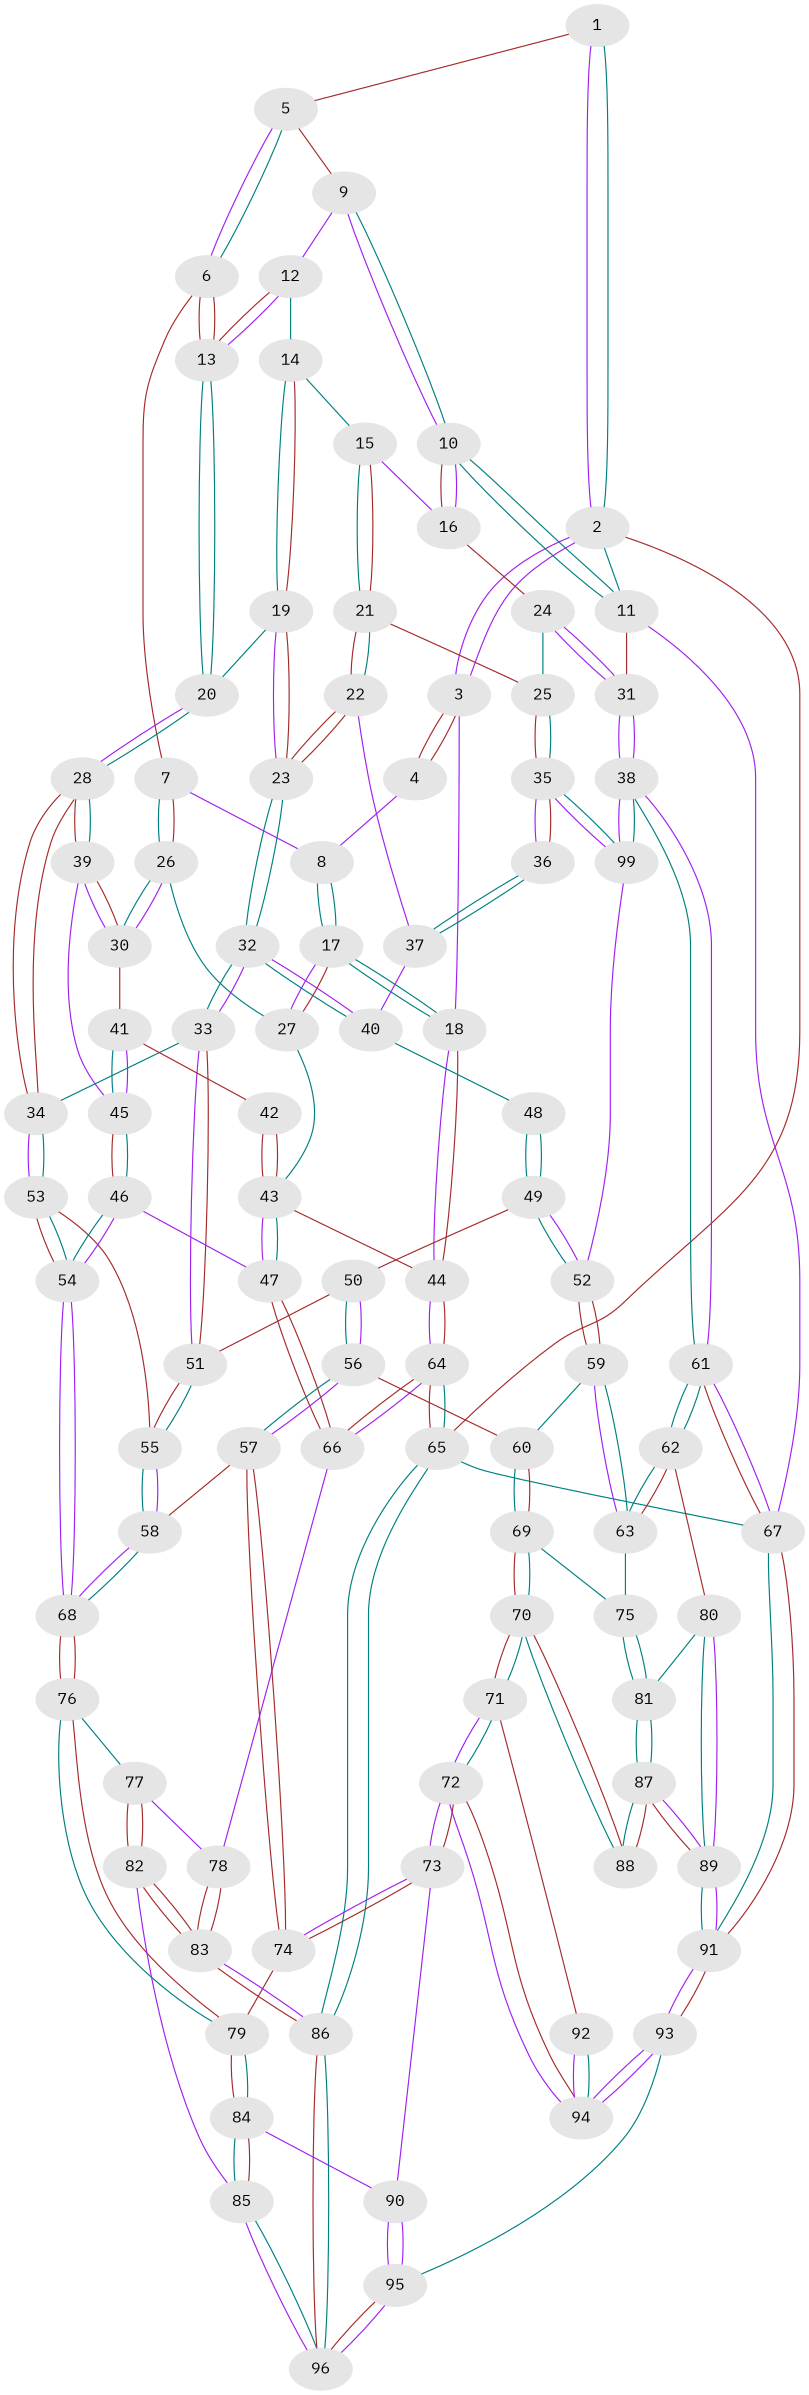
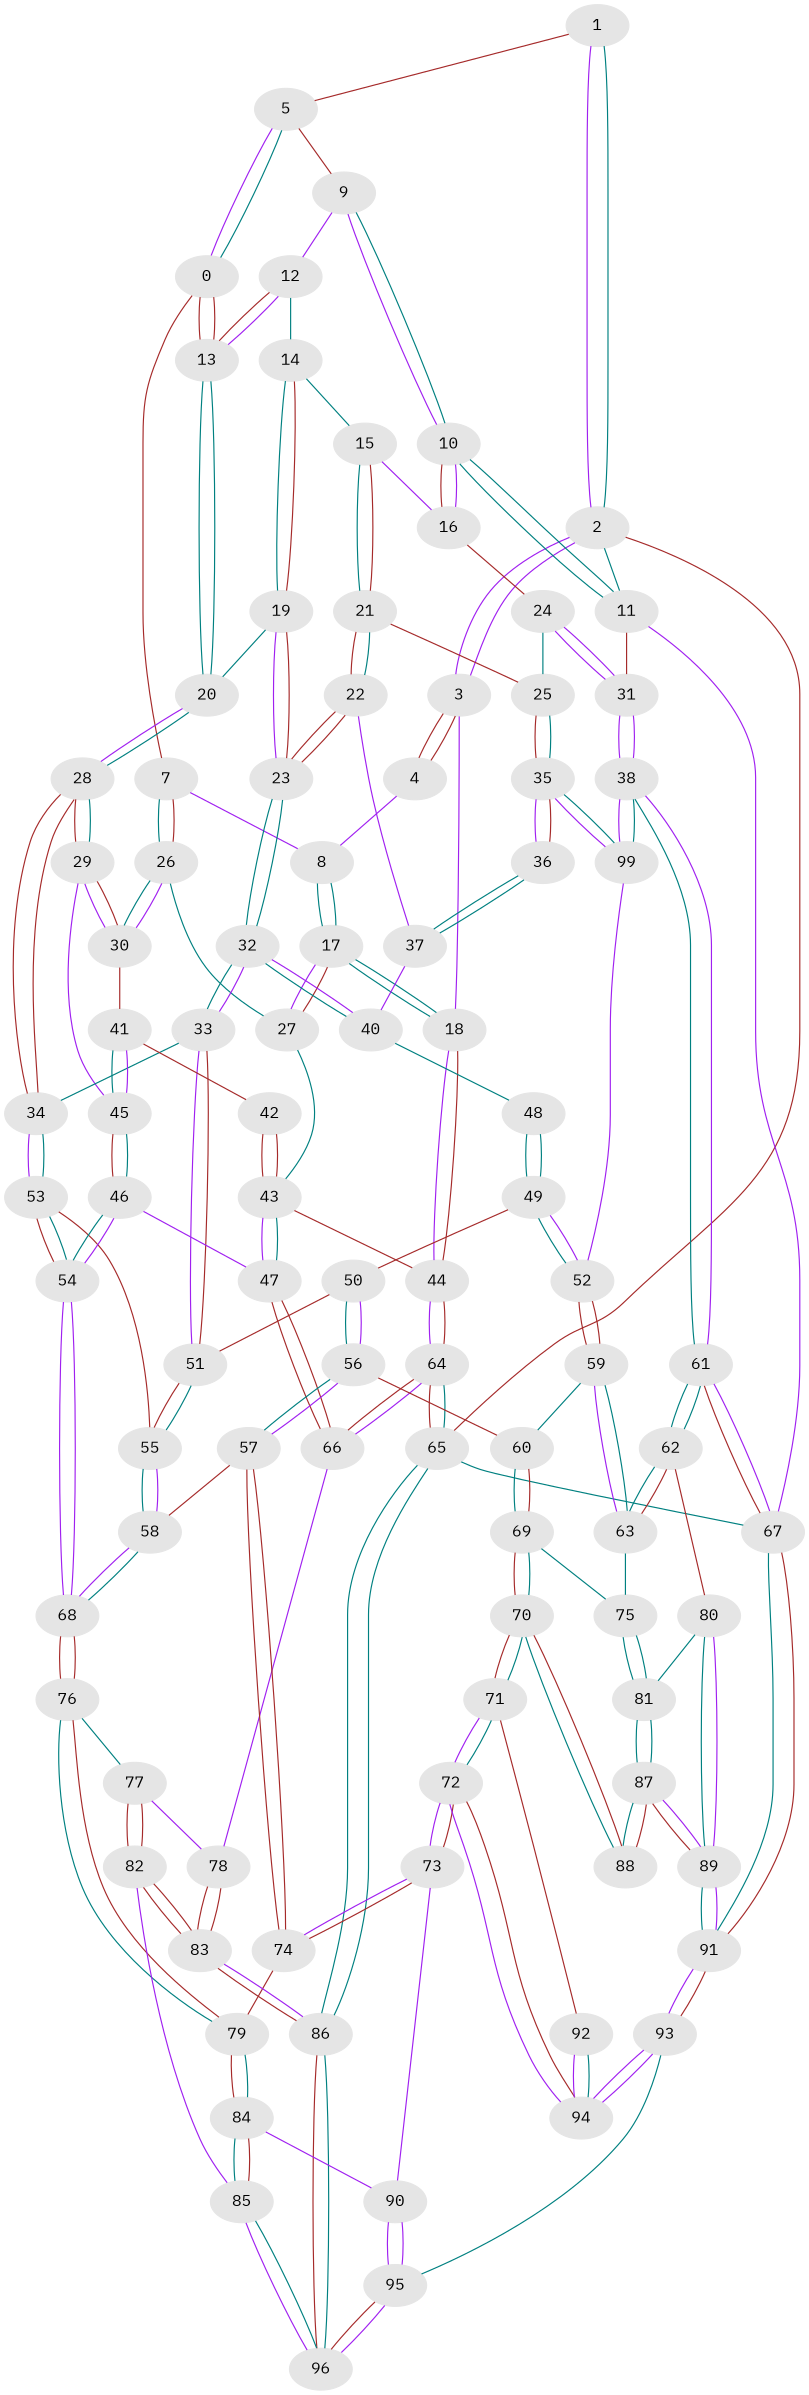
(207, 277) -> (207, 277)
(83, 863) -> (83, 863)
